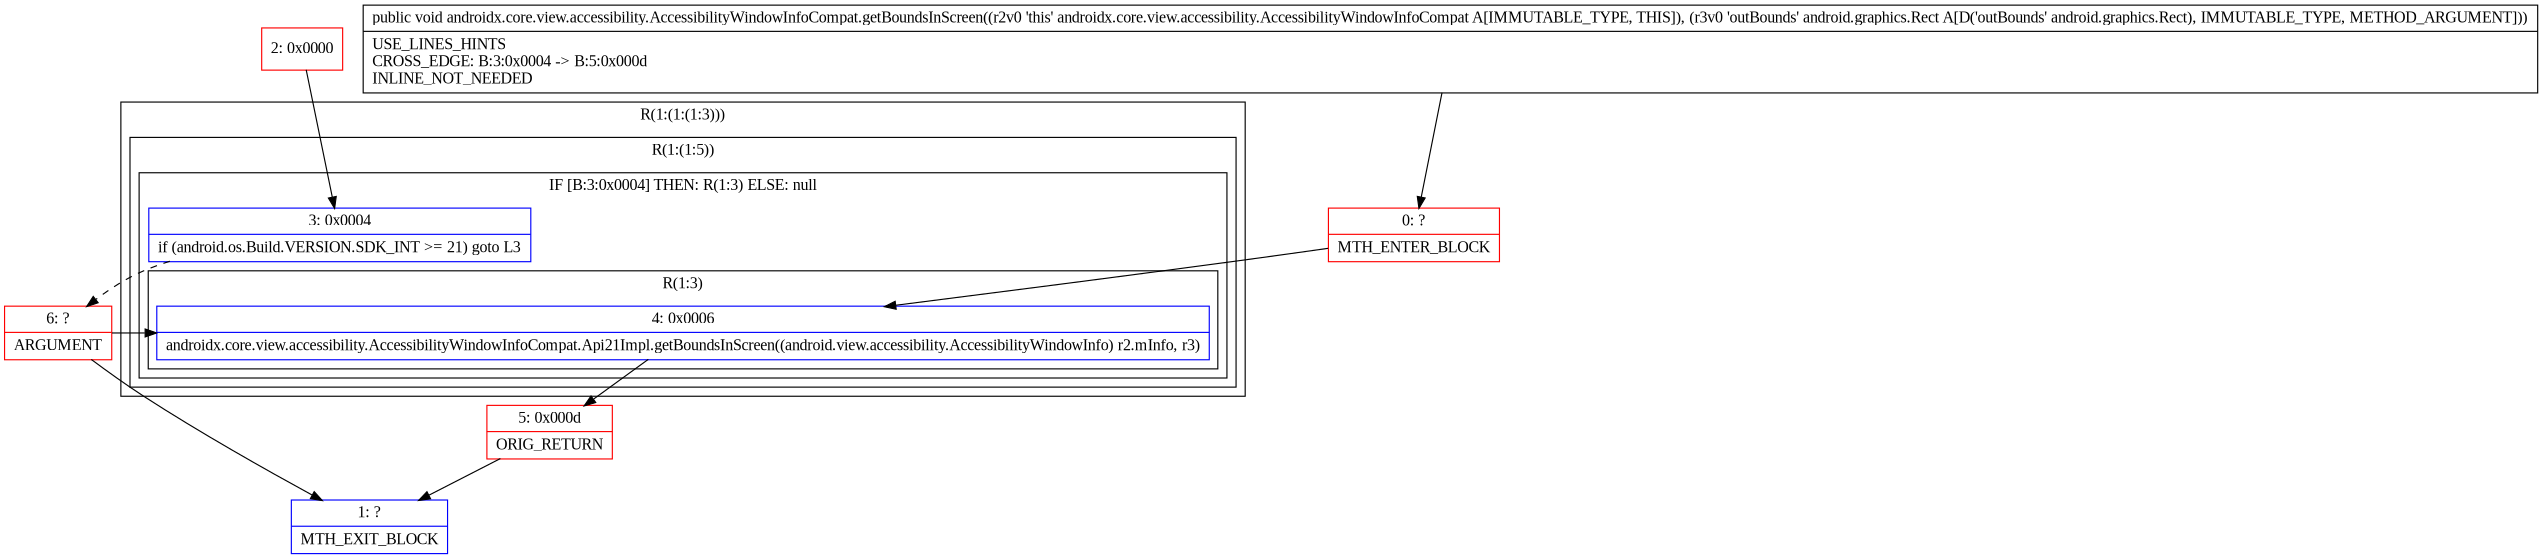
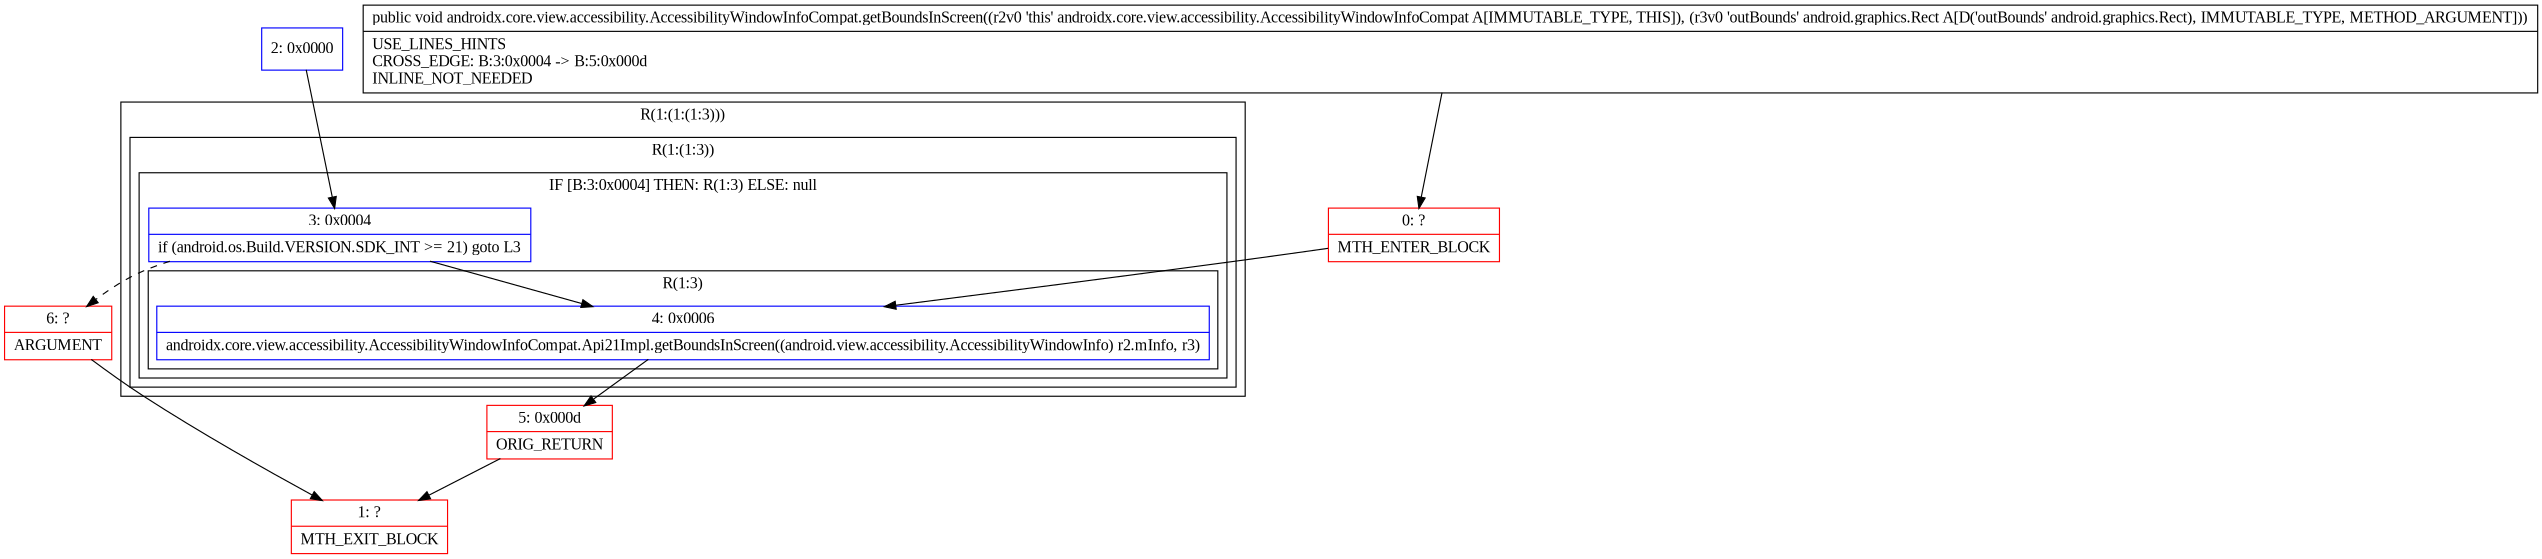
(302, 49) -> (302, 49)
(683, 151) -> (683, 151)
(128, 333) -> (506, 282)
(369, 527) -> (369, 527)
